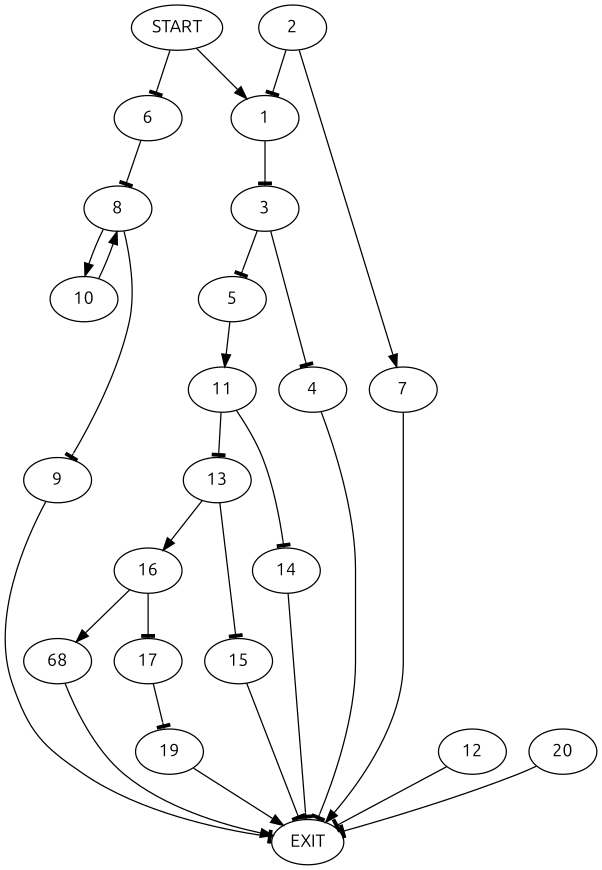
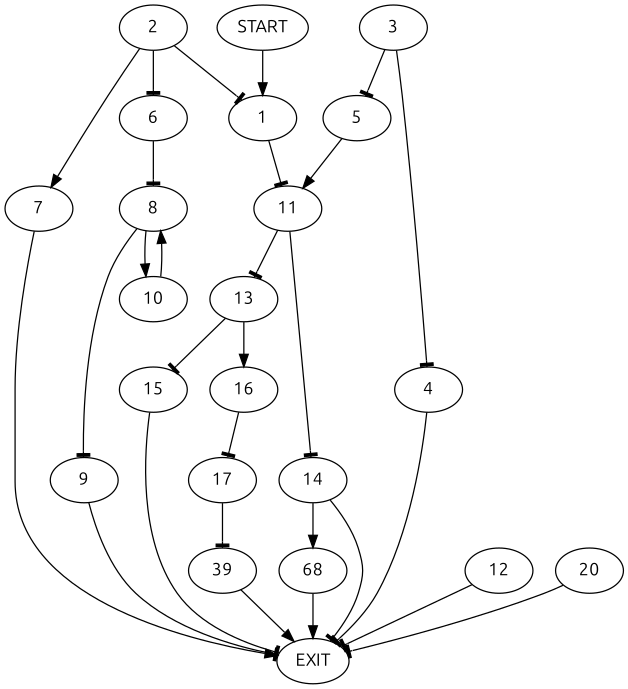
(164, 70) -> (153, 70)
(265, 160) -> (274, 160)
(108, 611) -> (313, 519)
(169, 752) -> (222, 571)
